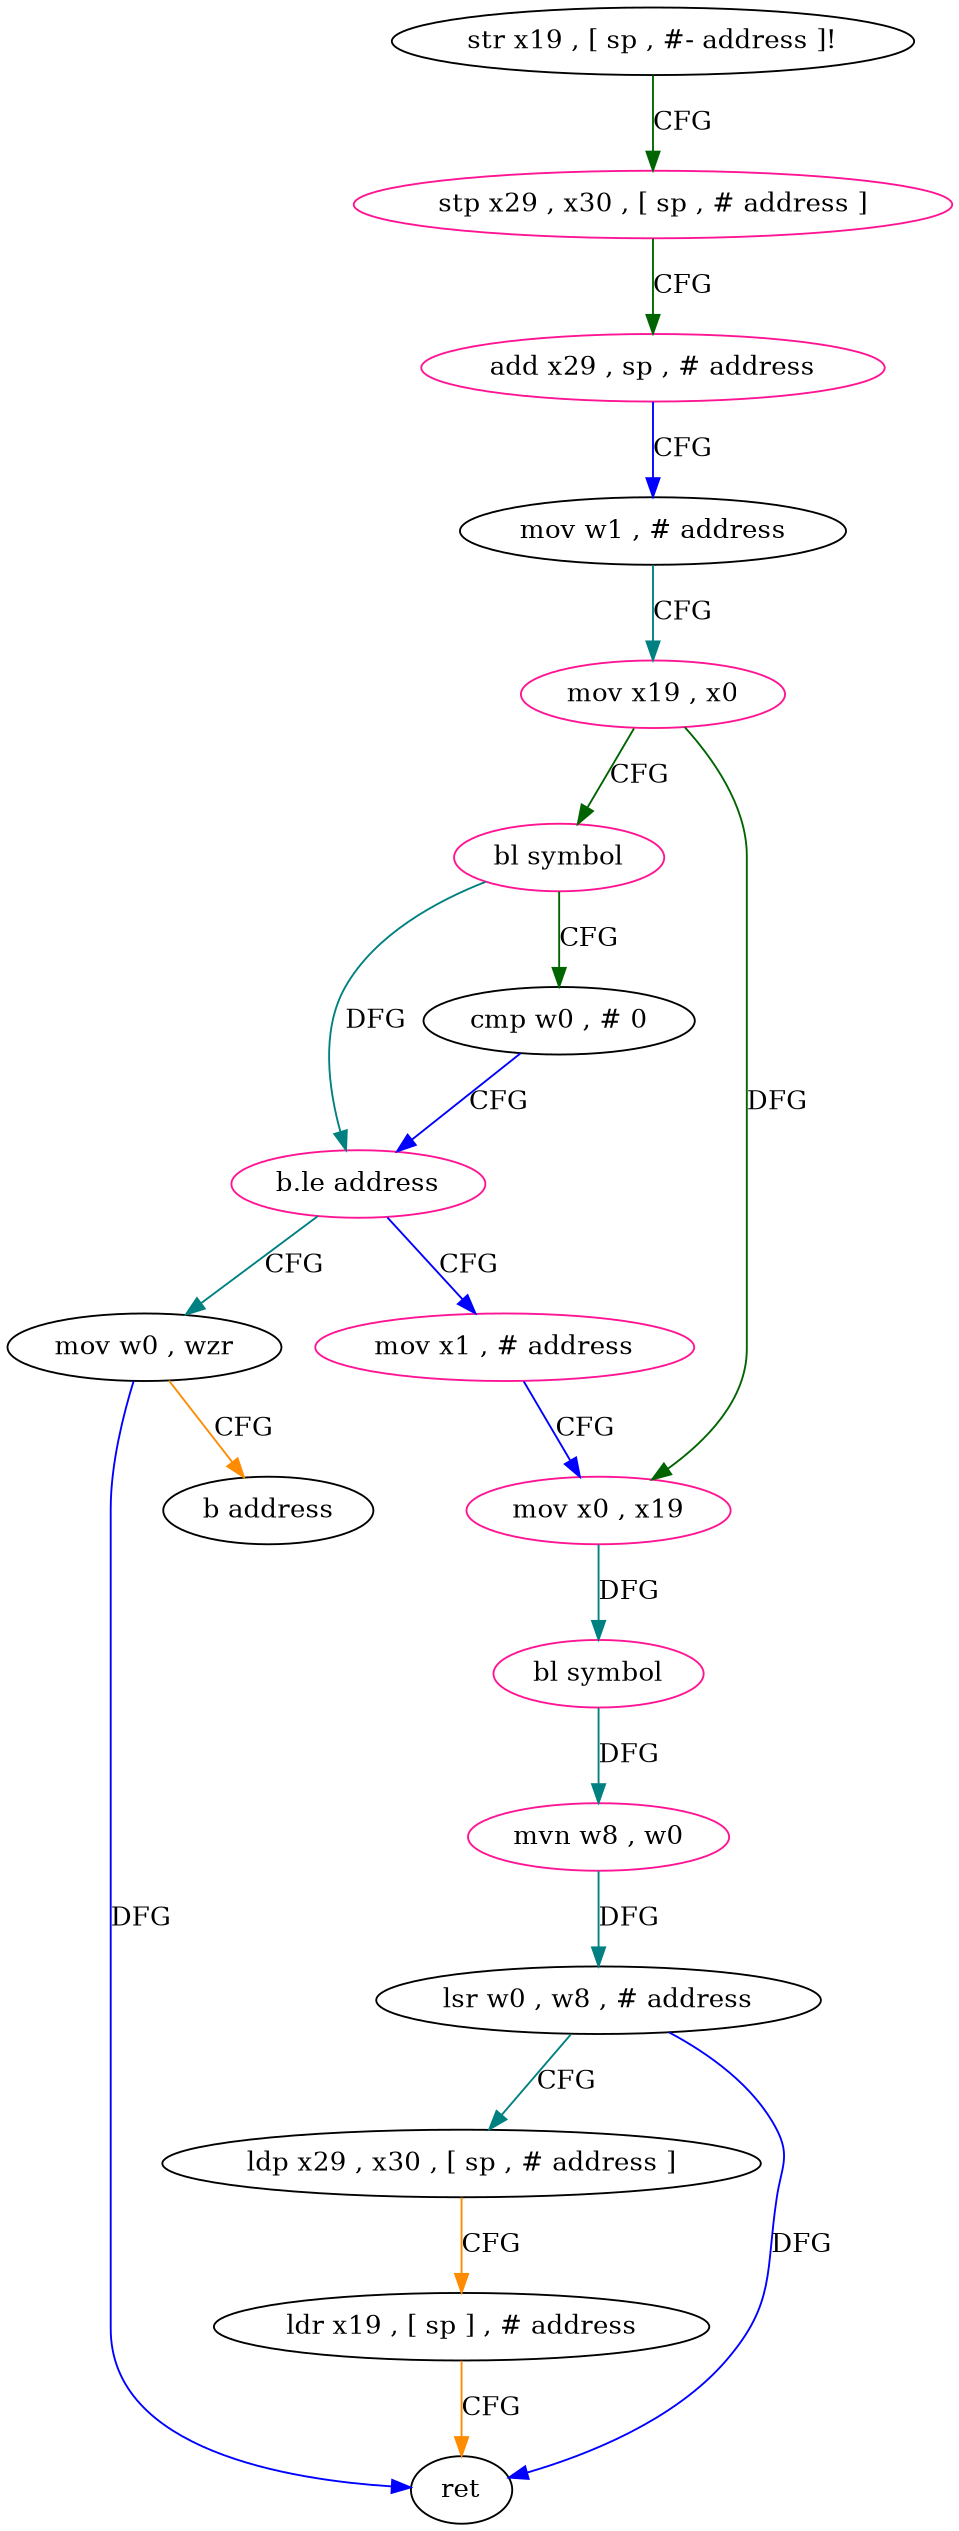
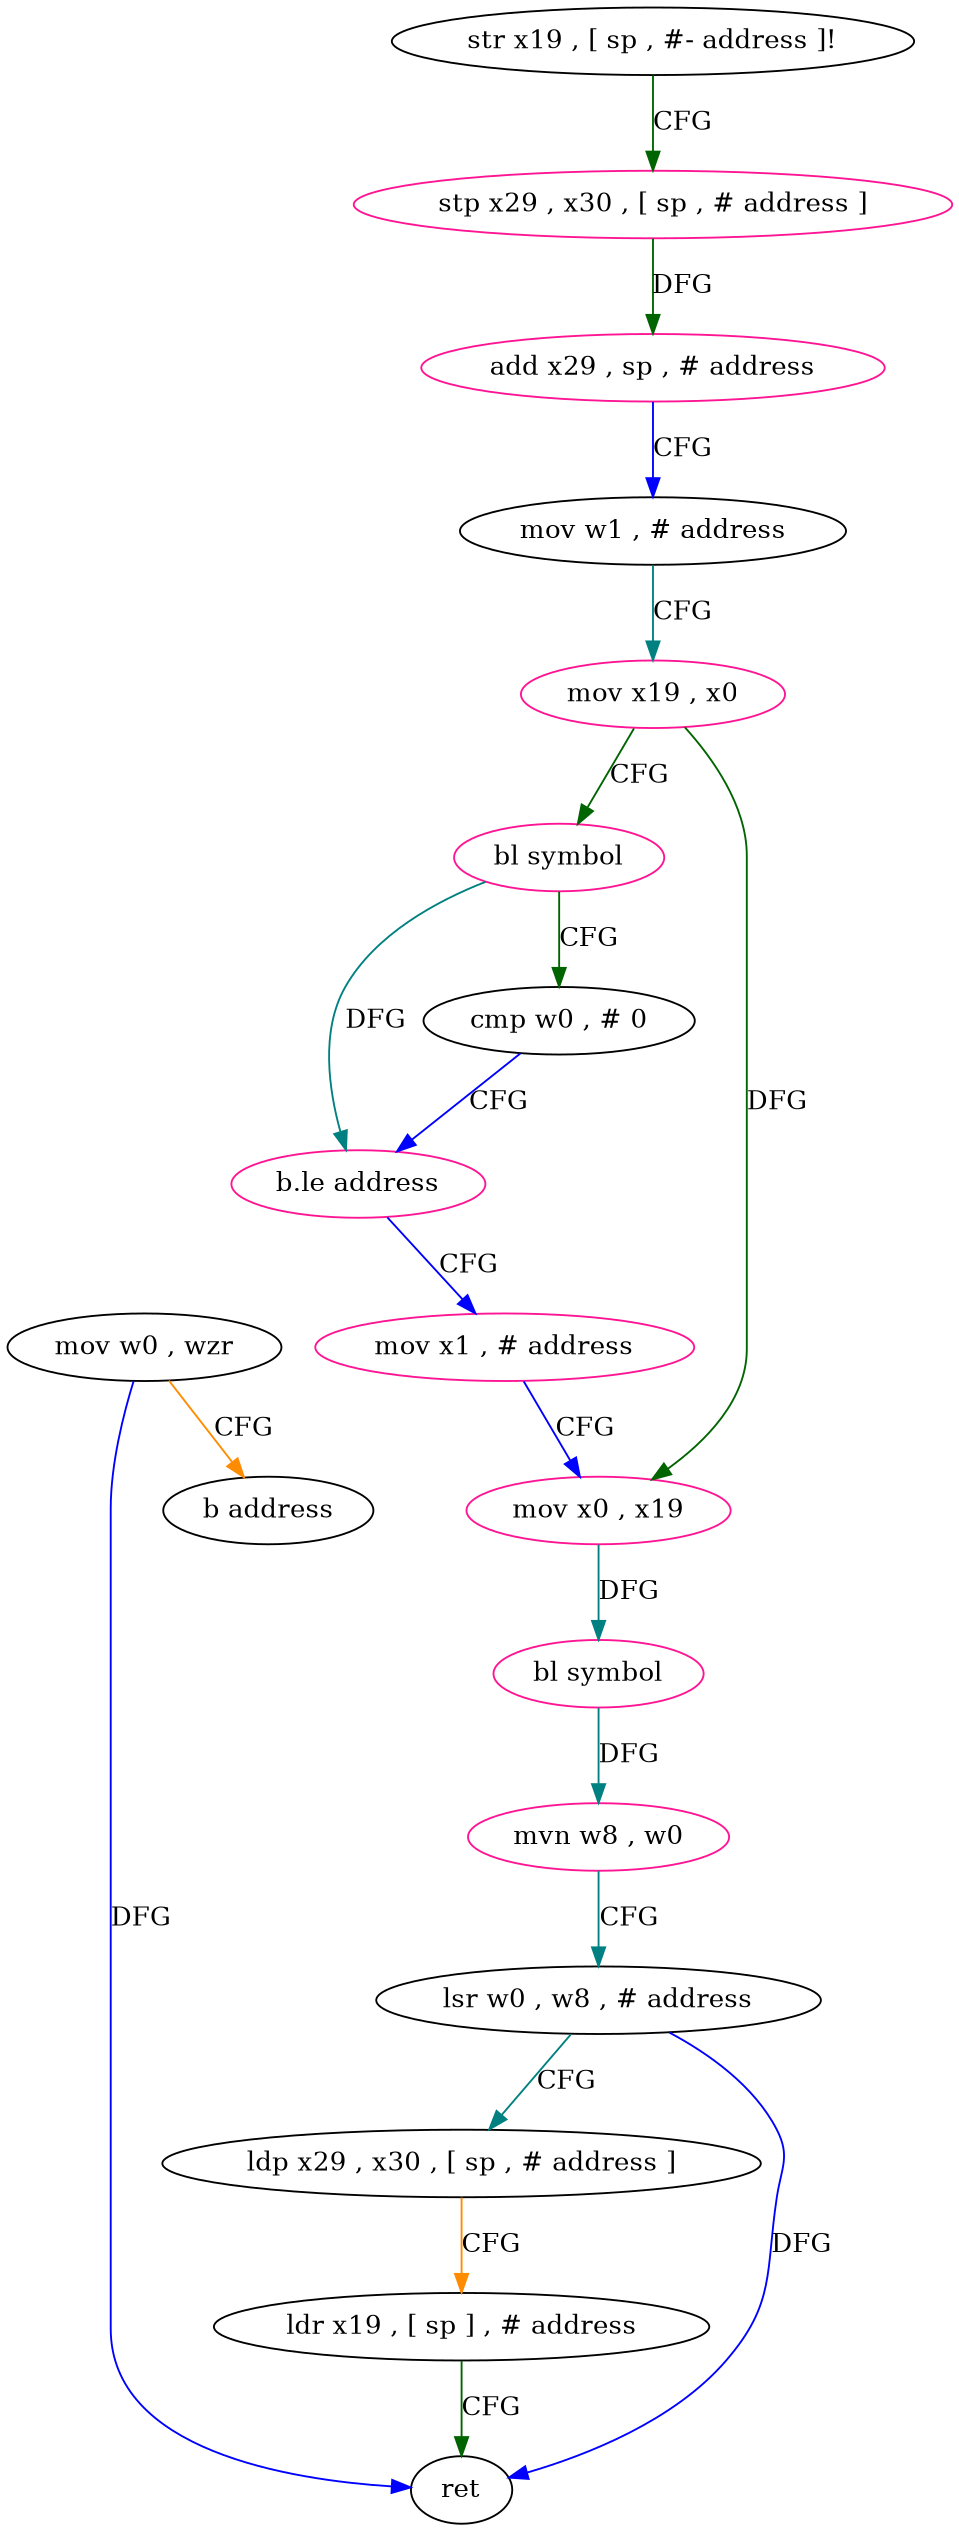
(683, 286) -> (683, 286)
(259, 1260) -> none
(630, 1919) -> (630, 1919)
(462, 2399) -> (462, 2399)
